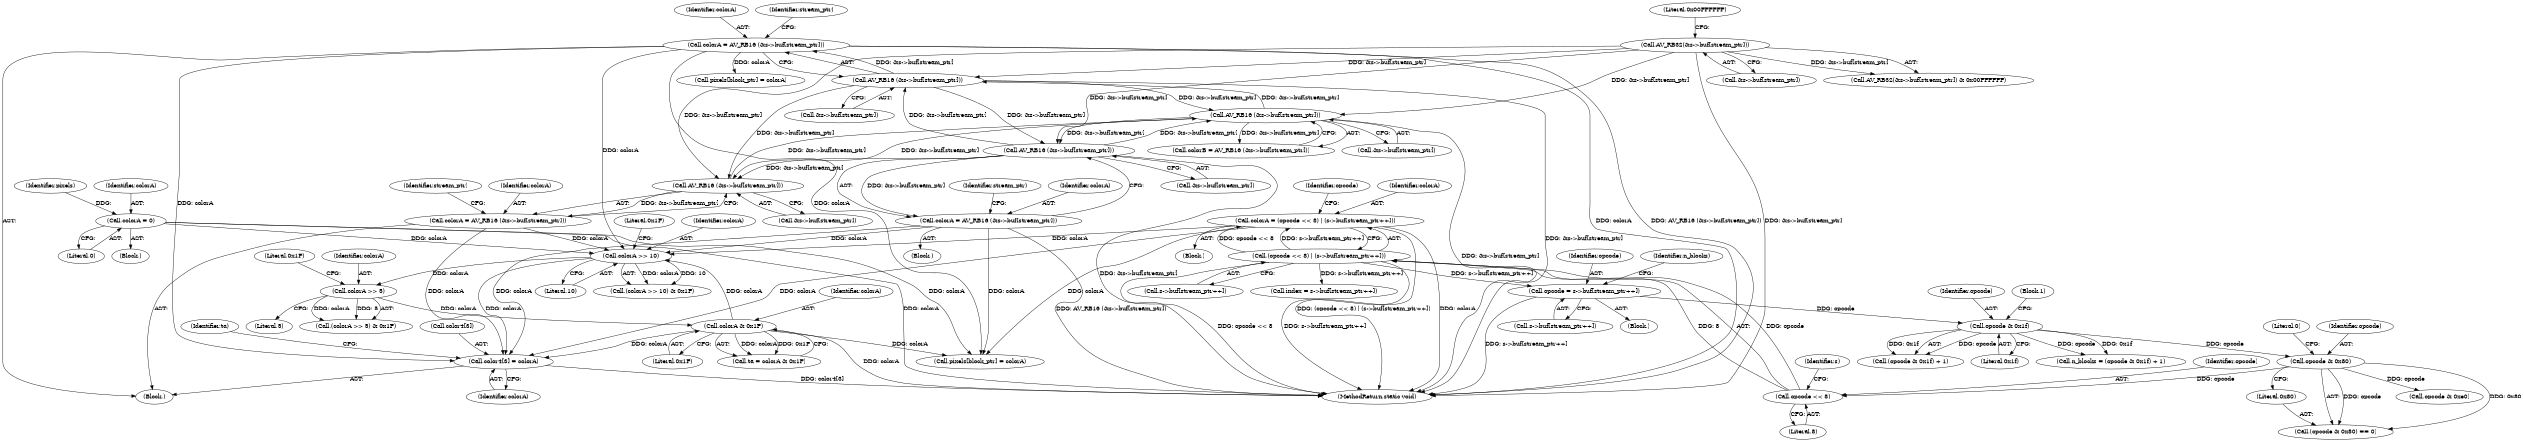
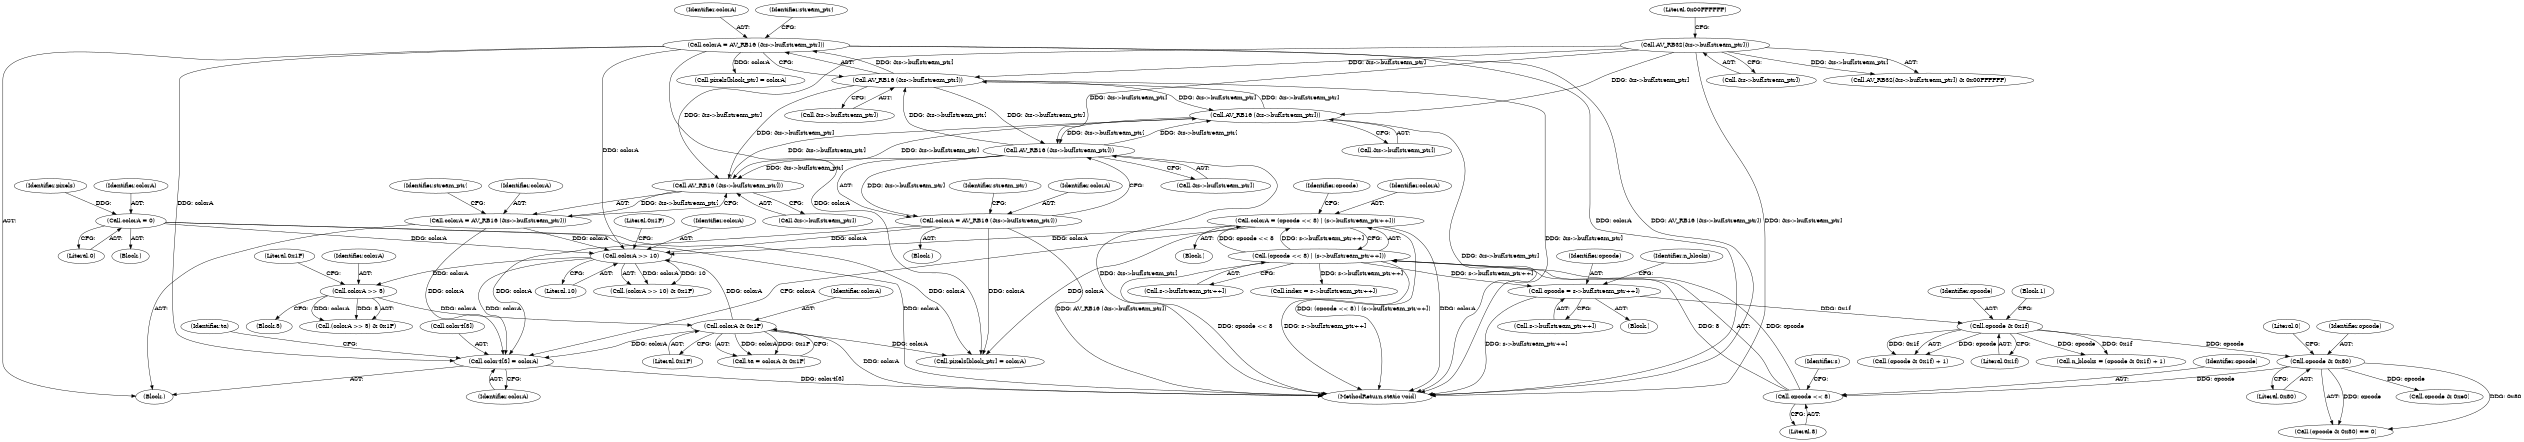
(1241, 151) -> none
(797, 291) -> (797, 291)
(1836, 309) -> (1836, 309)
(269, 327) -> (269, 327)
(2296, 415) -> (2295, 380)
